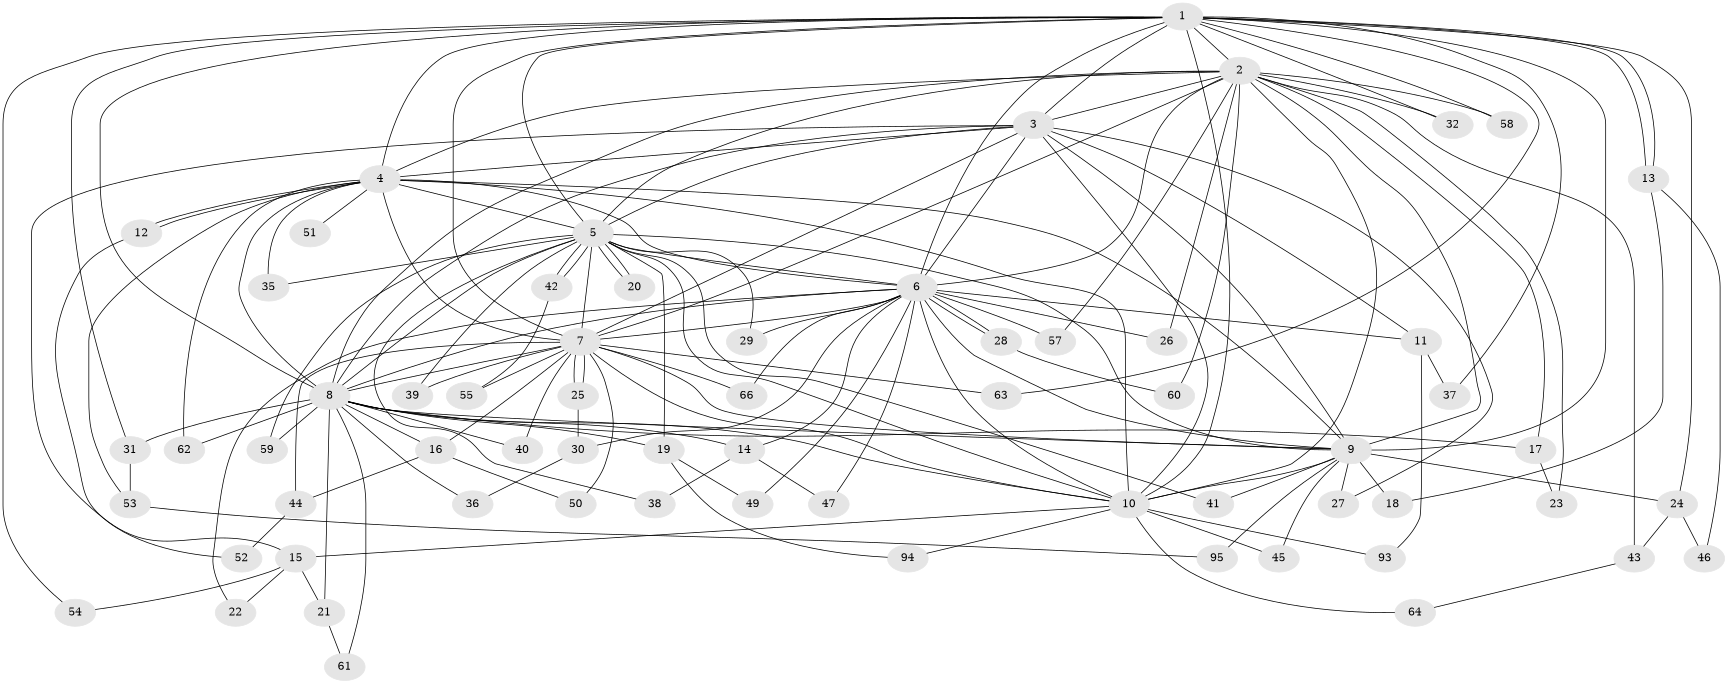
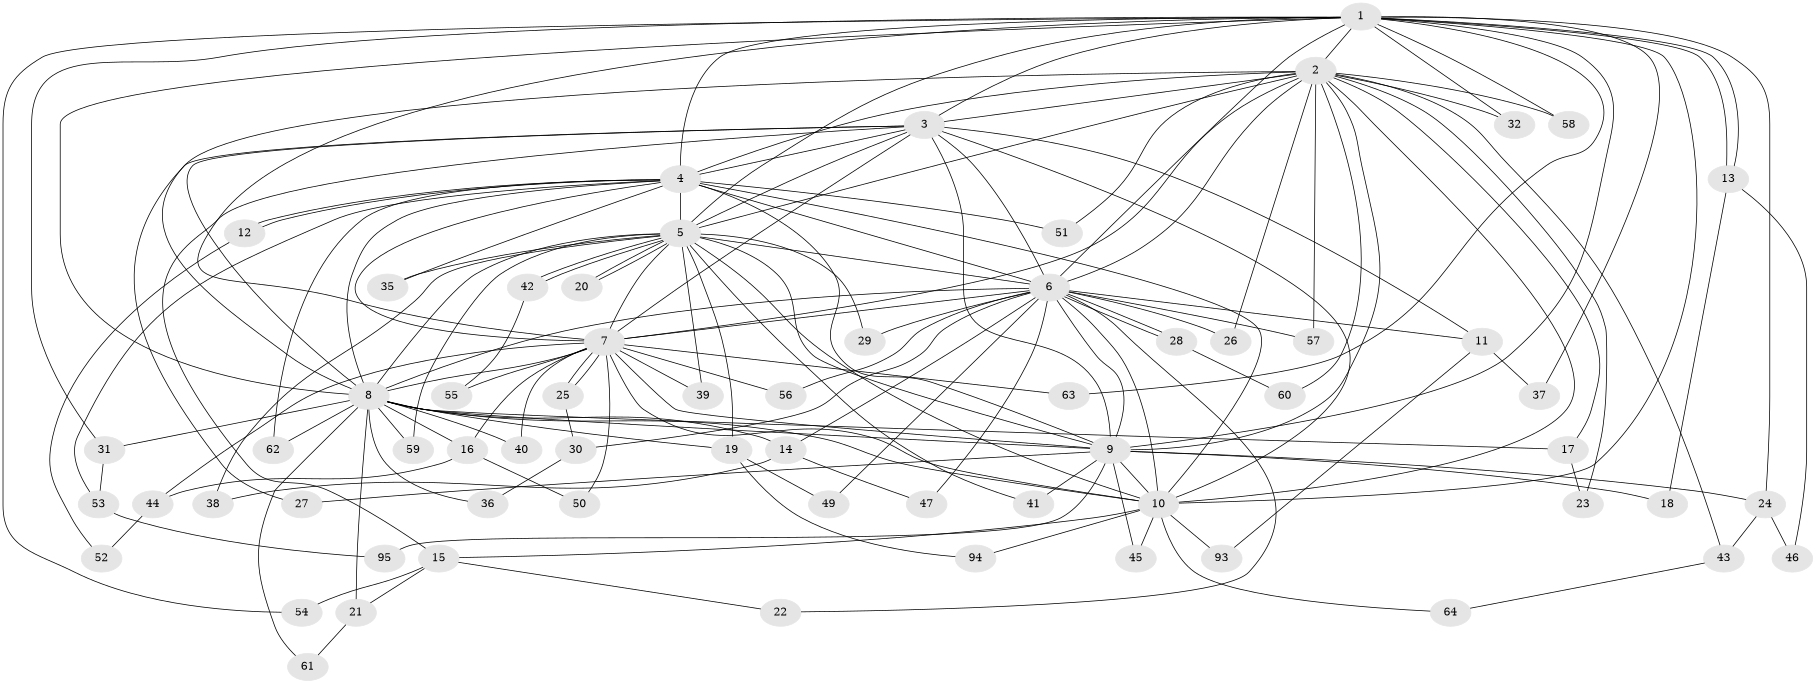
none -> (1167, 120)
(747, 396) -> (786, 396)
